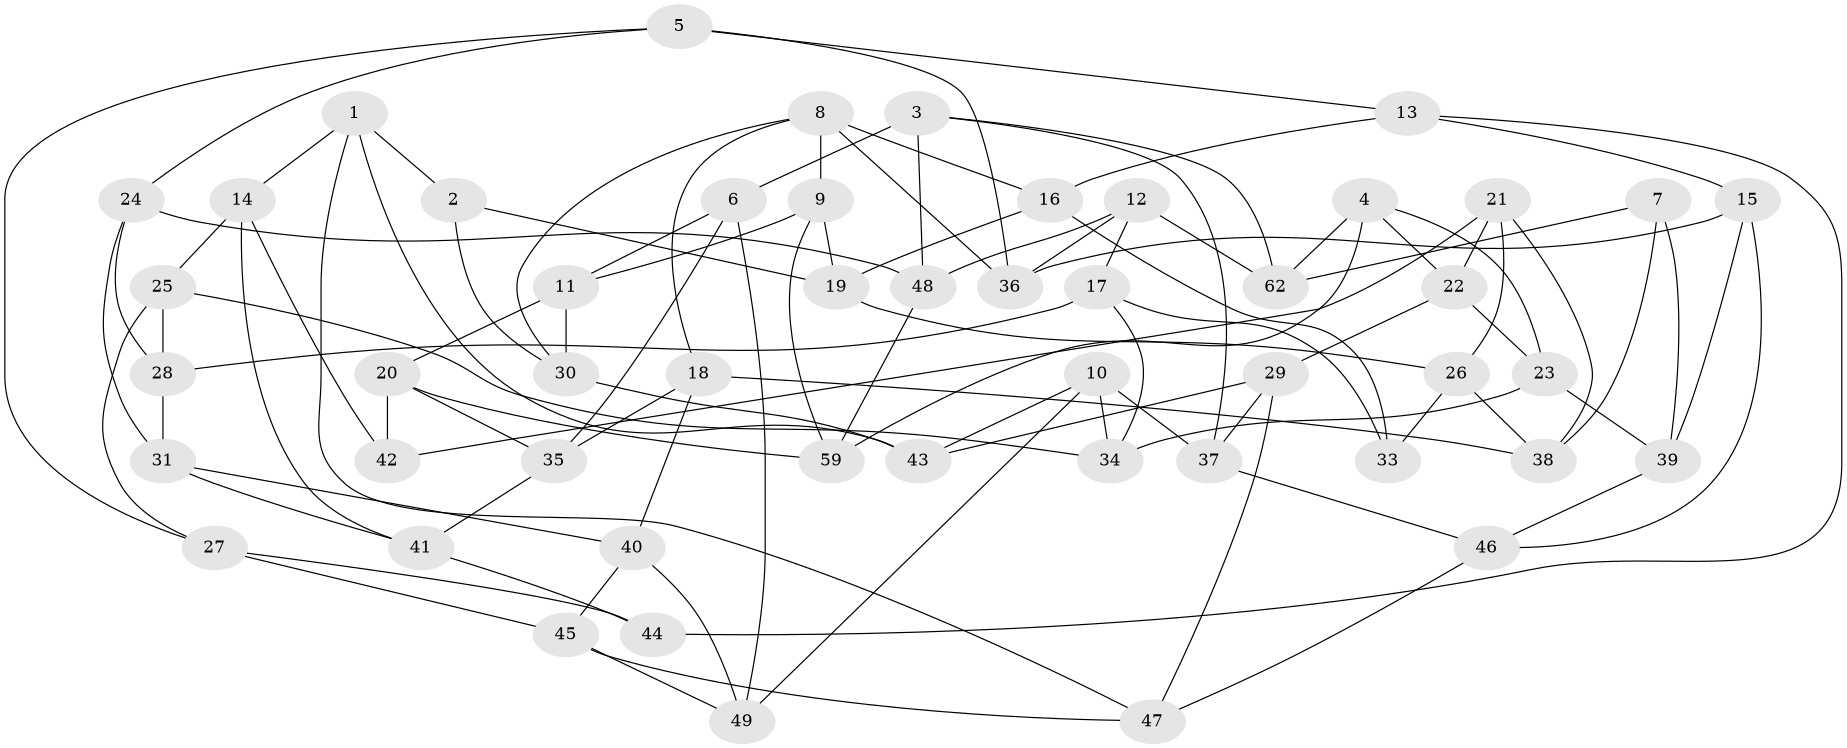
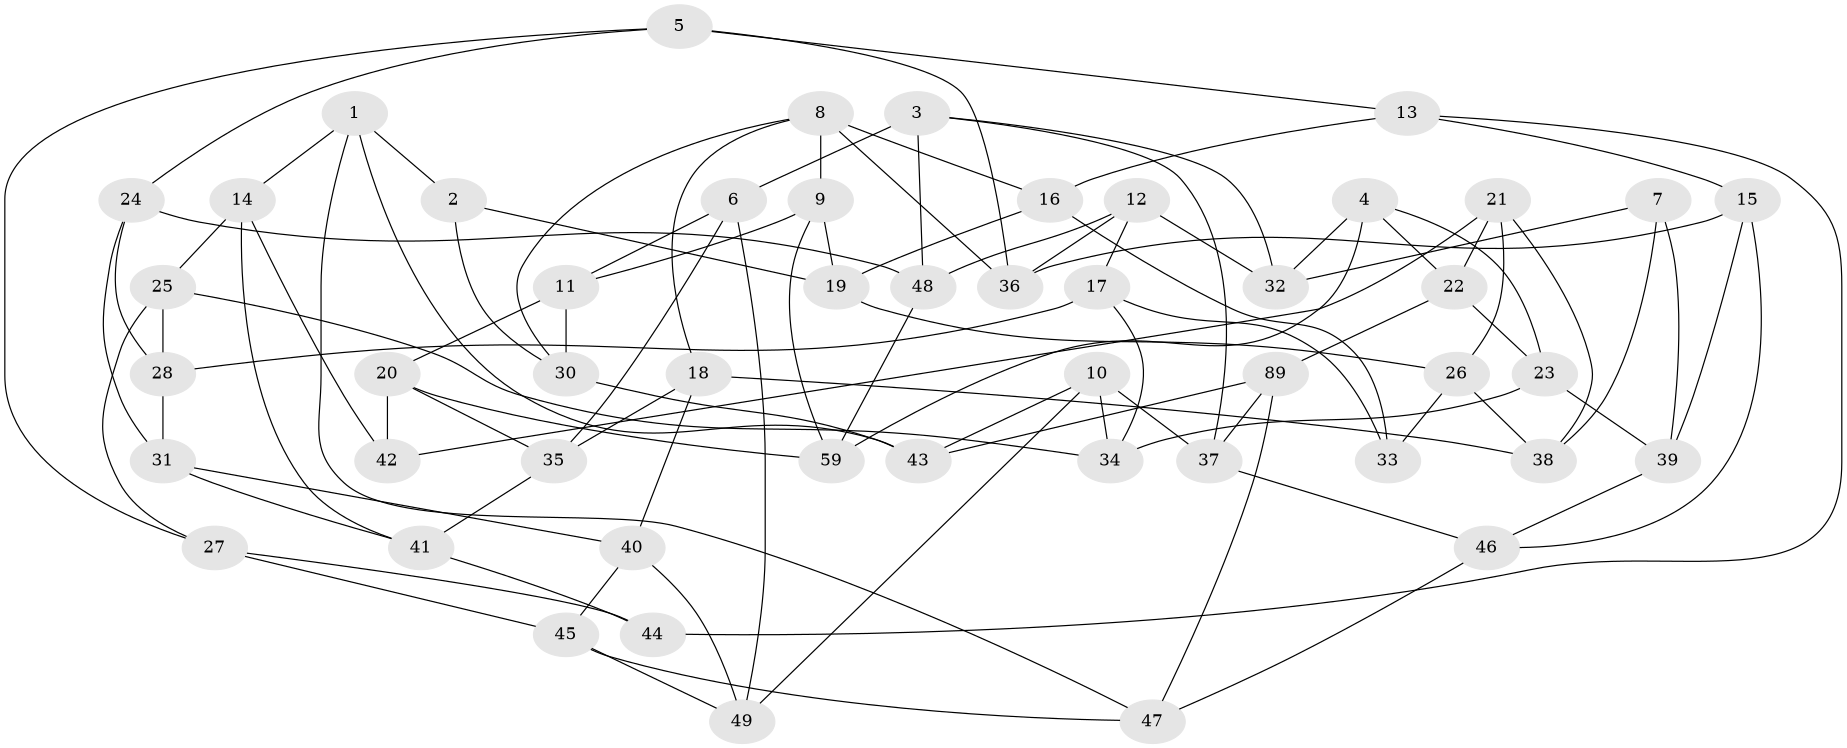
(1276, 287) -> (1276, 287)
(1276, 374) -> (1276, 374)
